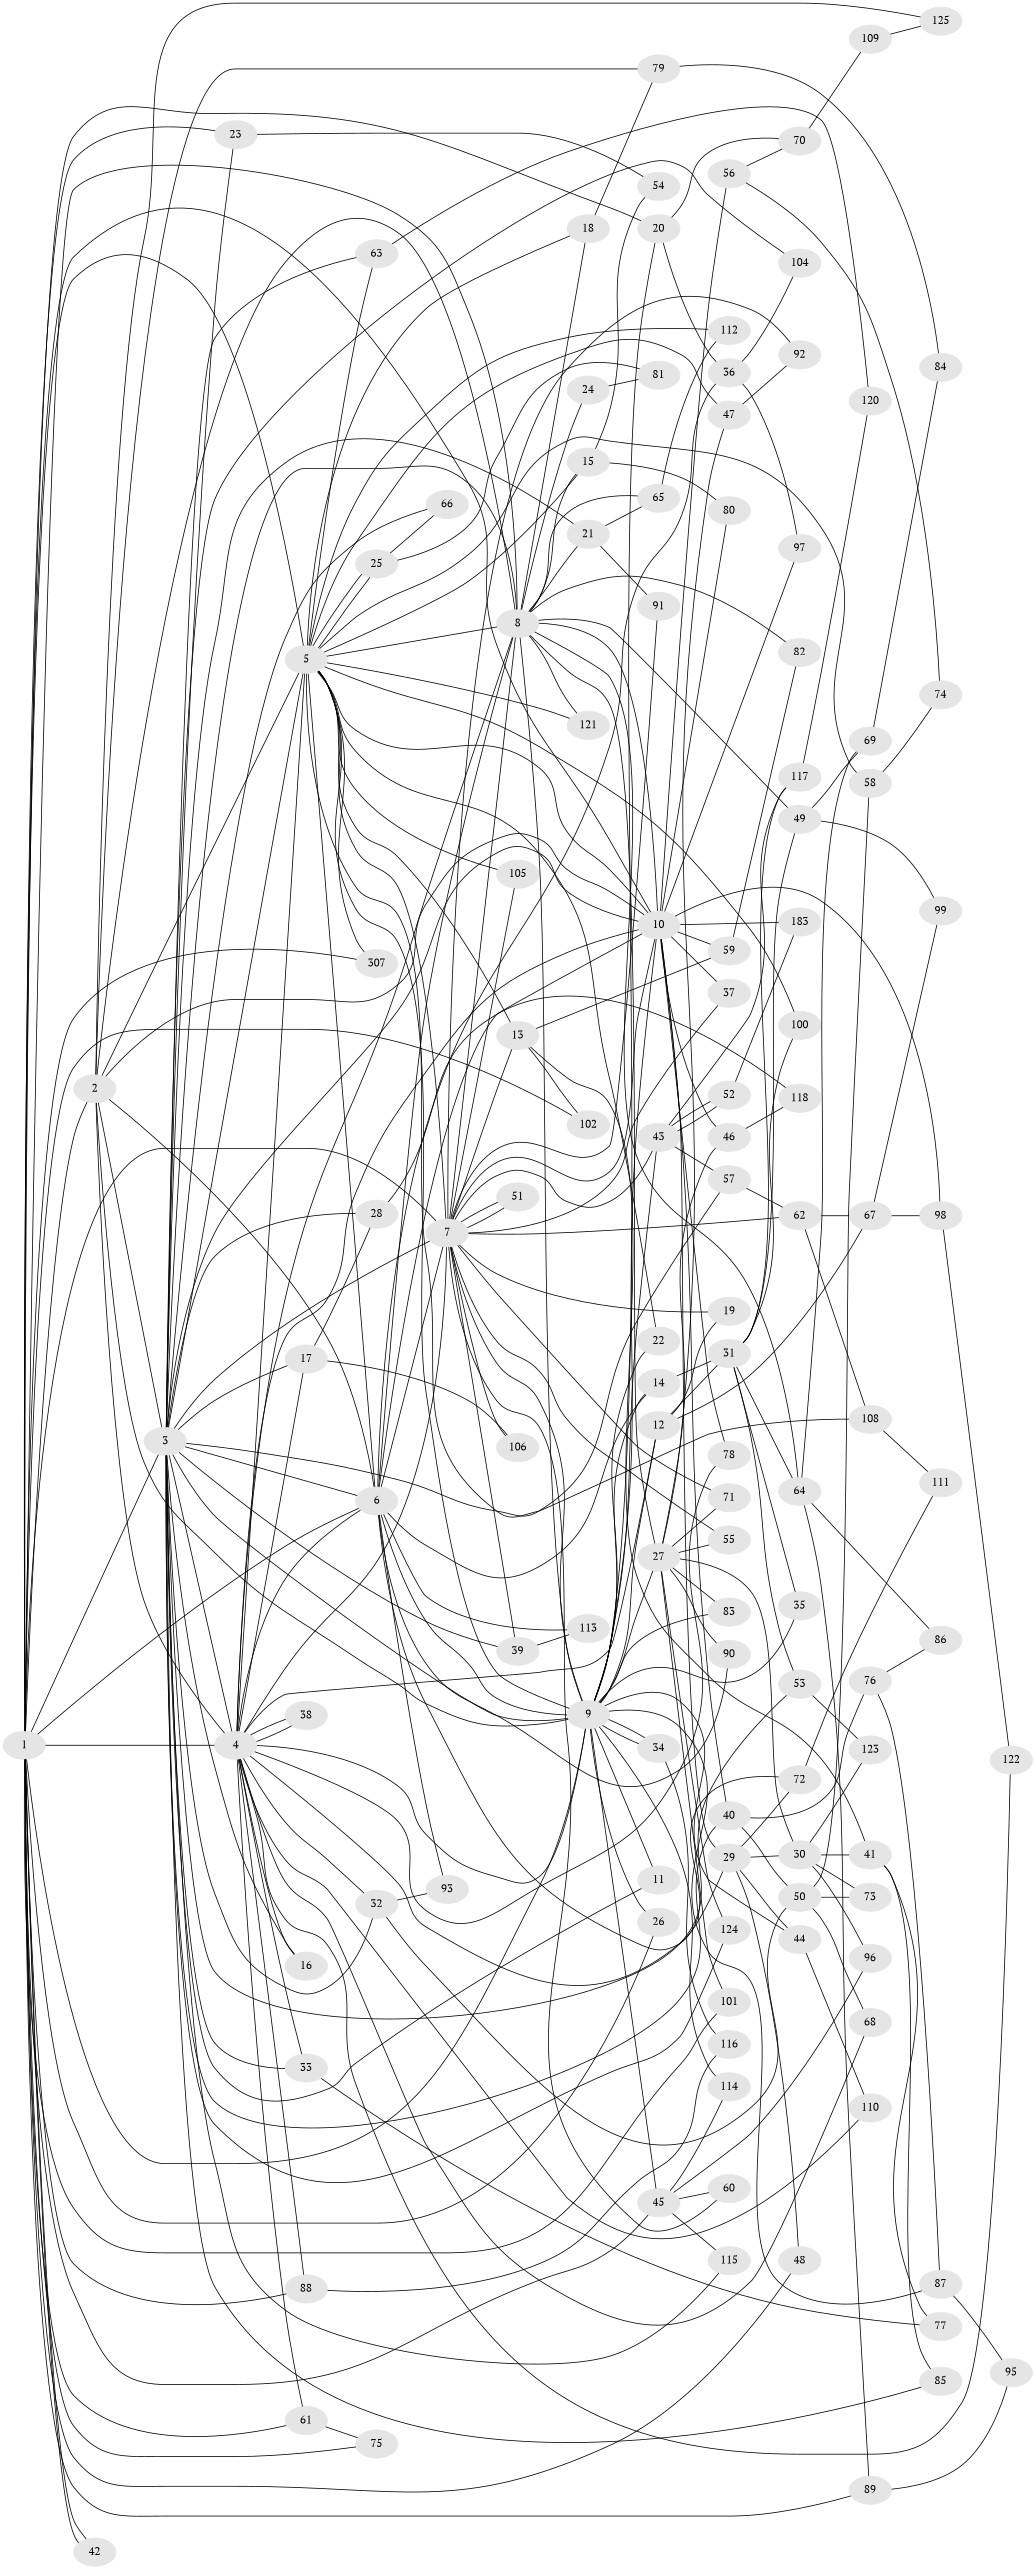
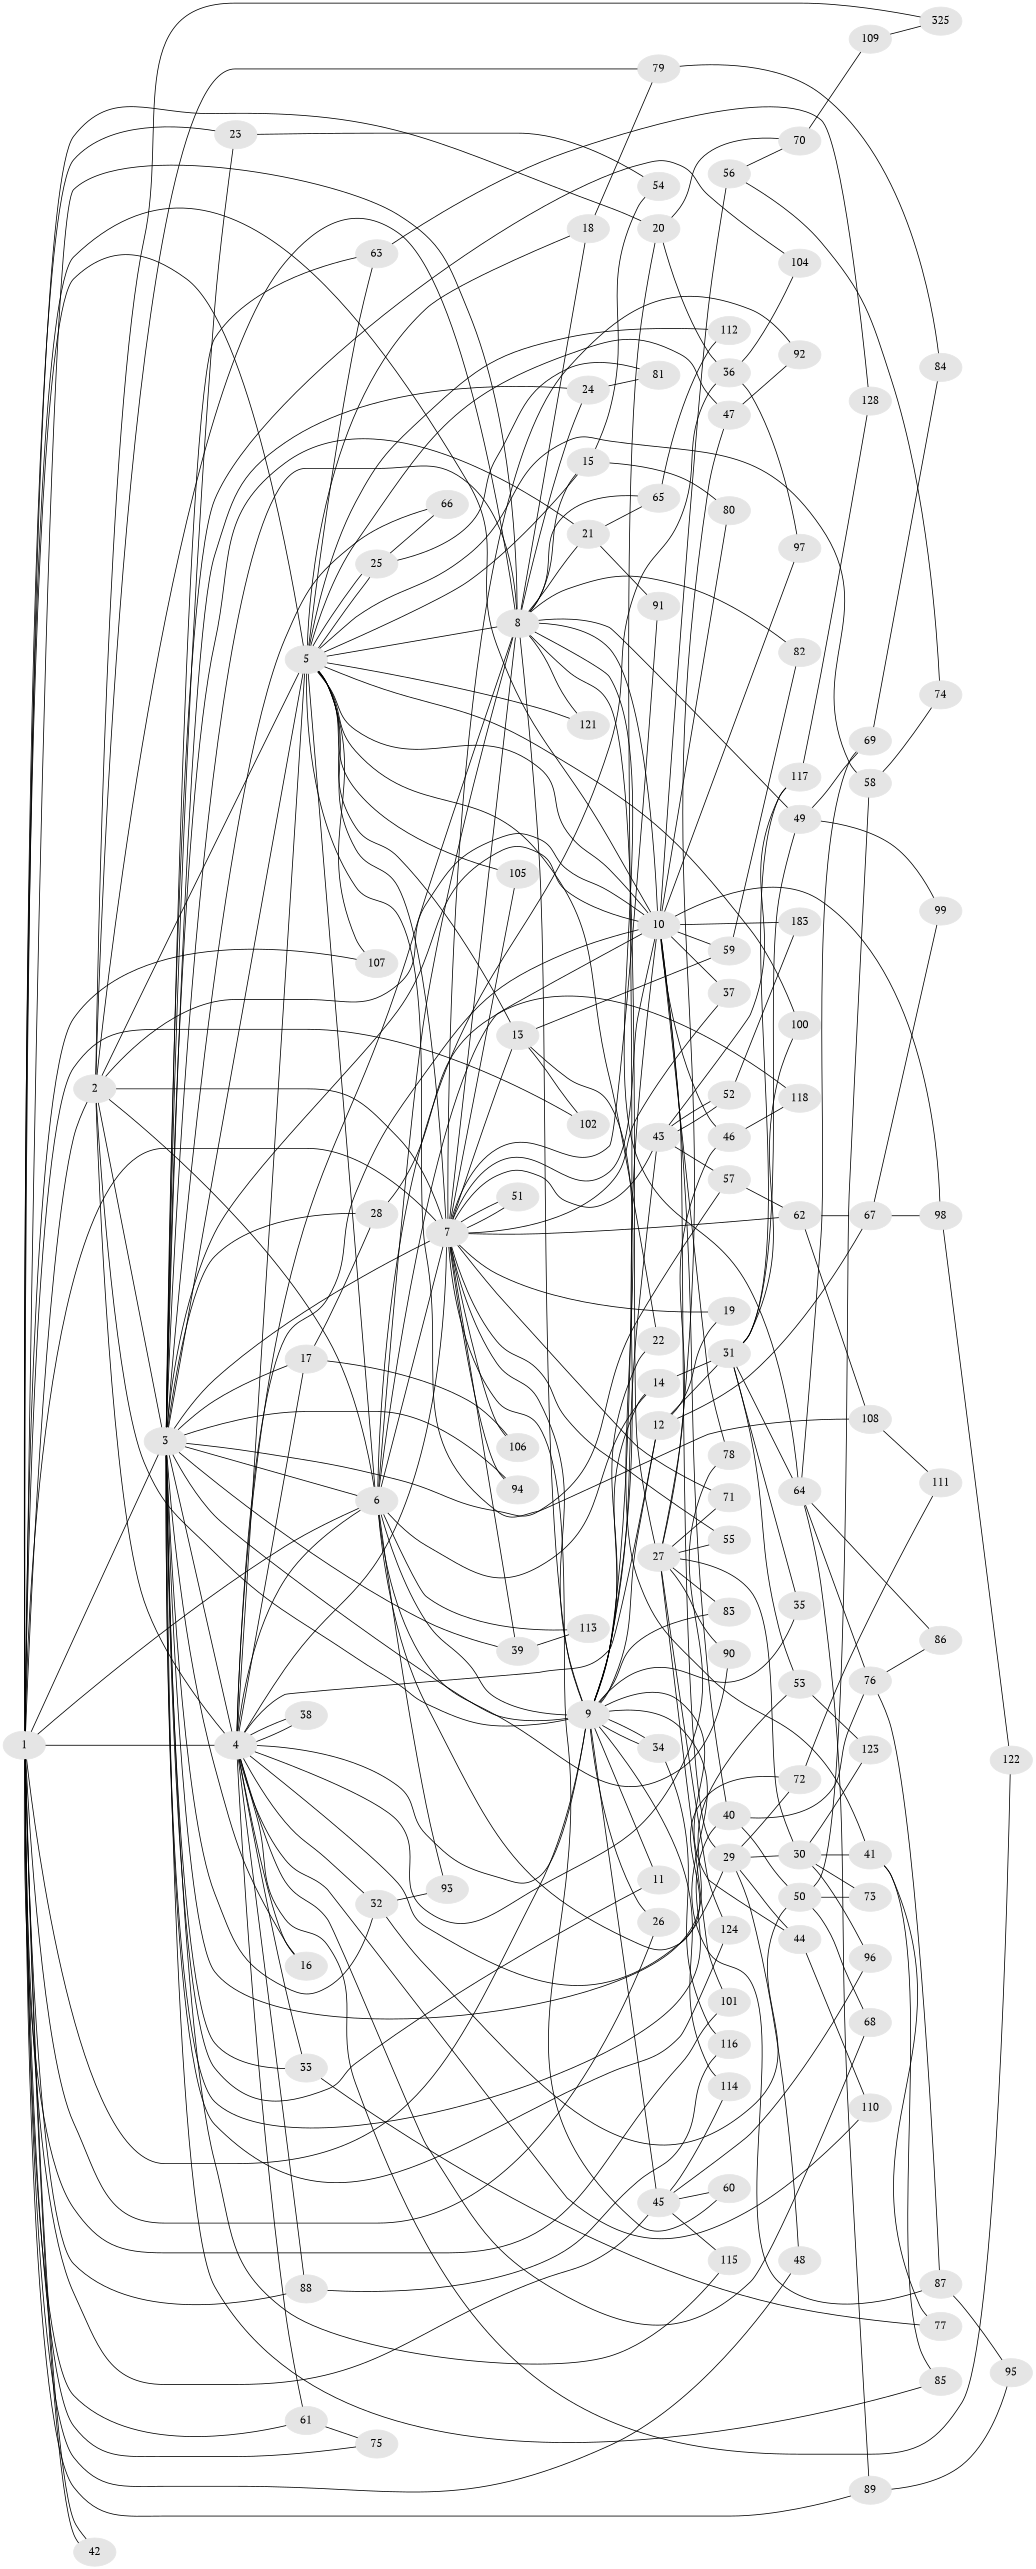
(941, 21) -> (941, 21)
(870, 401) -> (870, 401)
none -> (192, 777)
(377, 964) -> (377, 964)
none -> (312, 1089)
(422, 1286) -> none
none -> (518, 1490)
none -> (835, 1586)
(633, 1625) -> none
